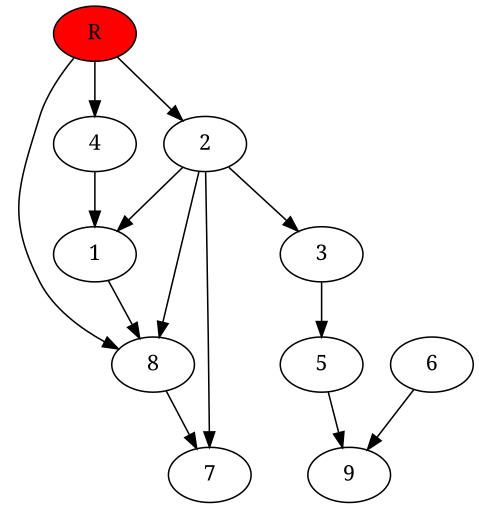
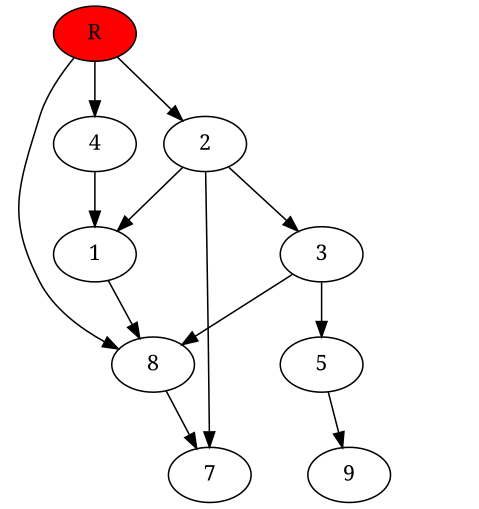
(181, 247) -> (244, 305)
(432, 365) -> none
